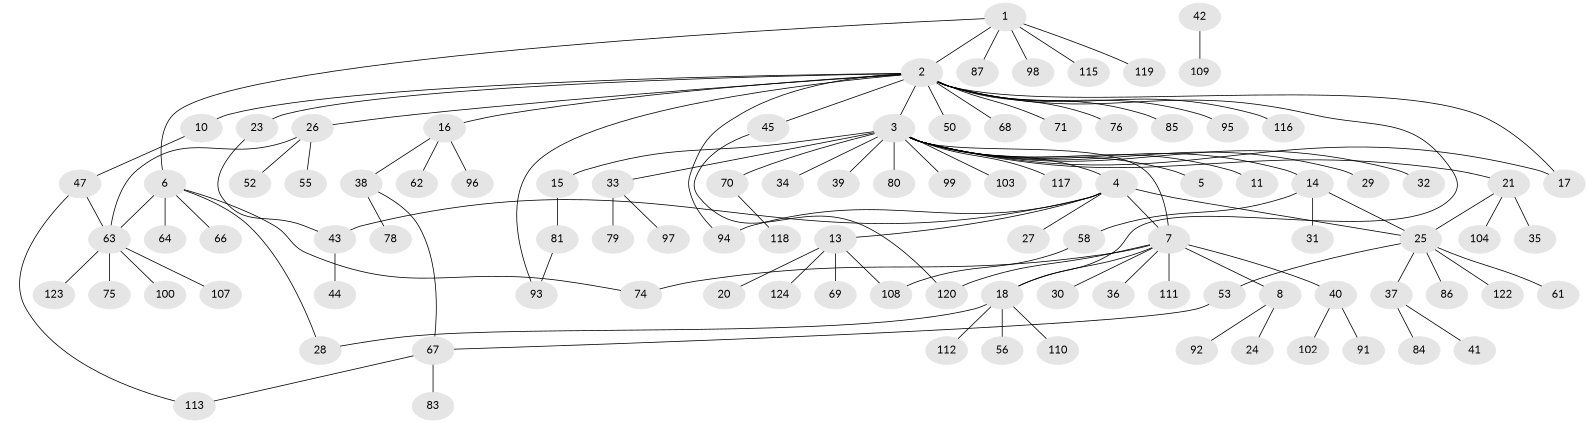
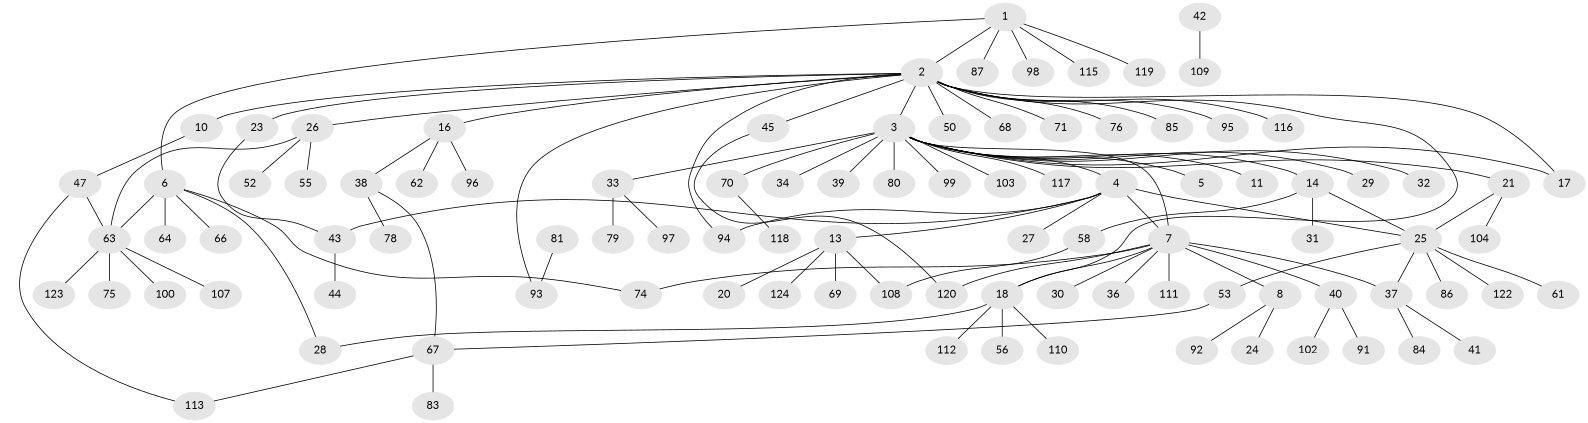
(557, 184) -> none
(1535, 239) -> none
none -> (1284, 260)
